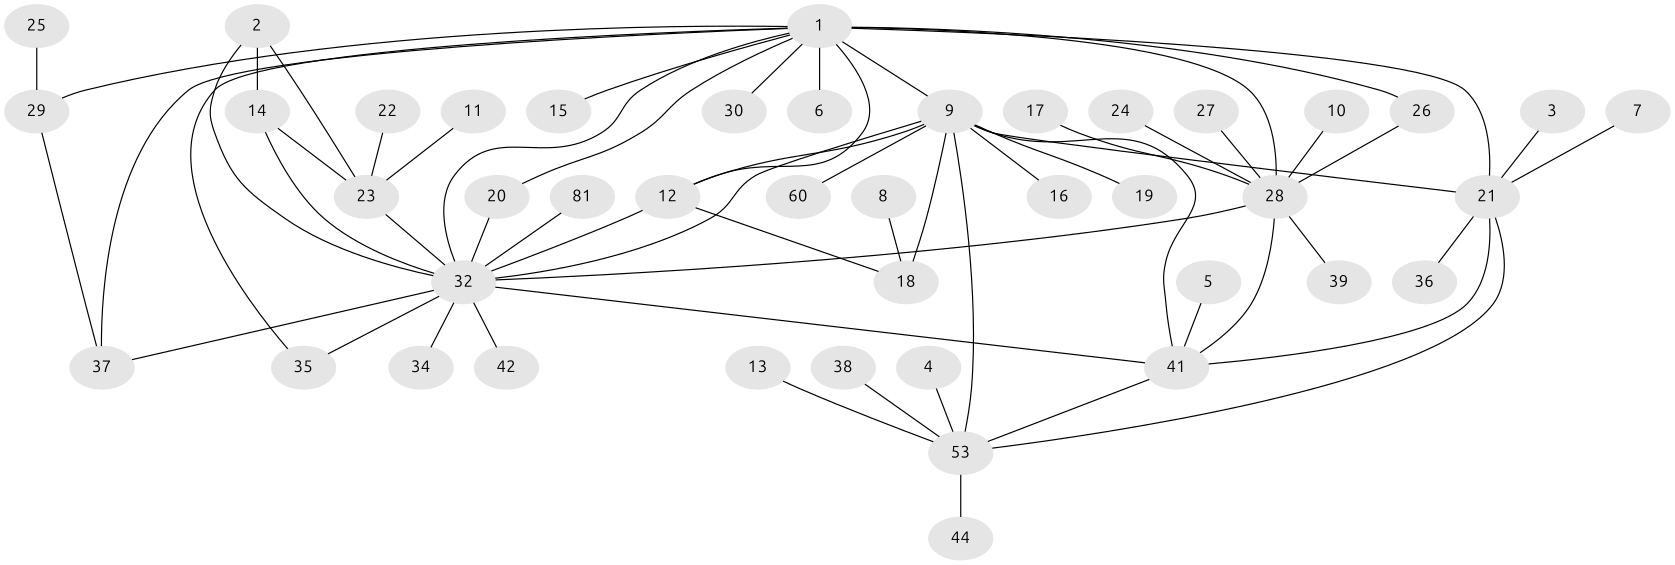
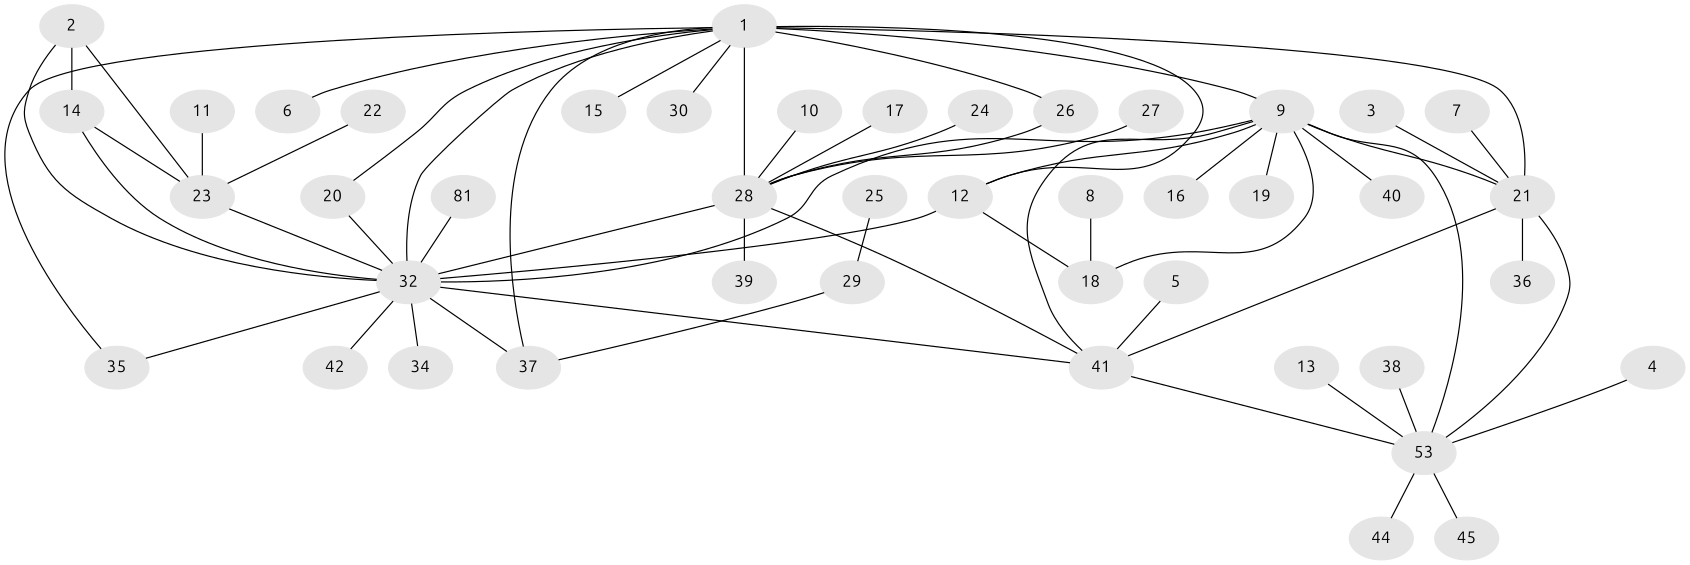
(422, 39) -> none
(798, 197) -> (1392, 197)
none -> (1467, 538)
